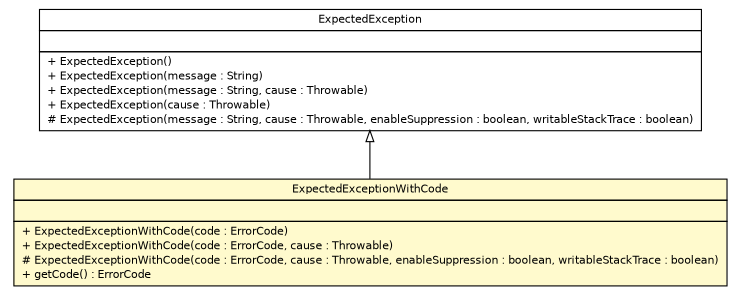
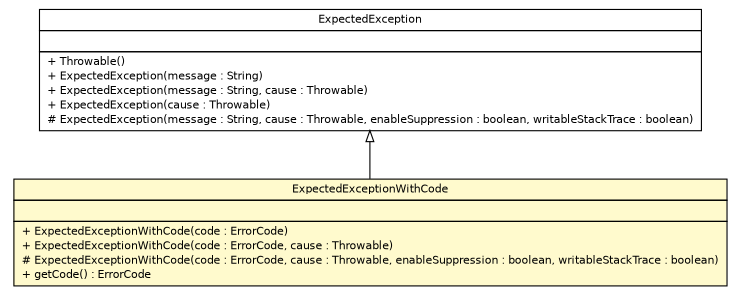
(110, 62) -> (86, 62)
